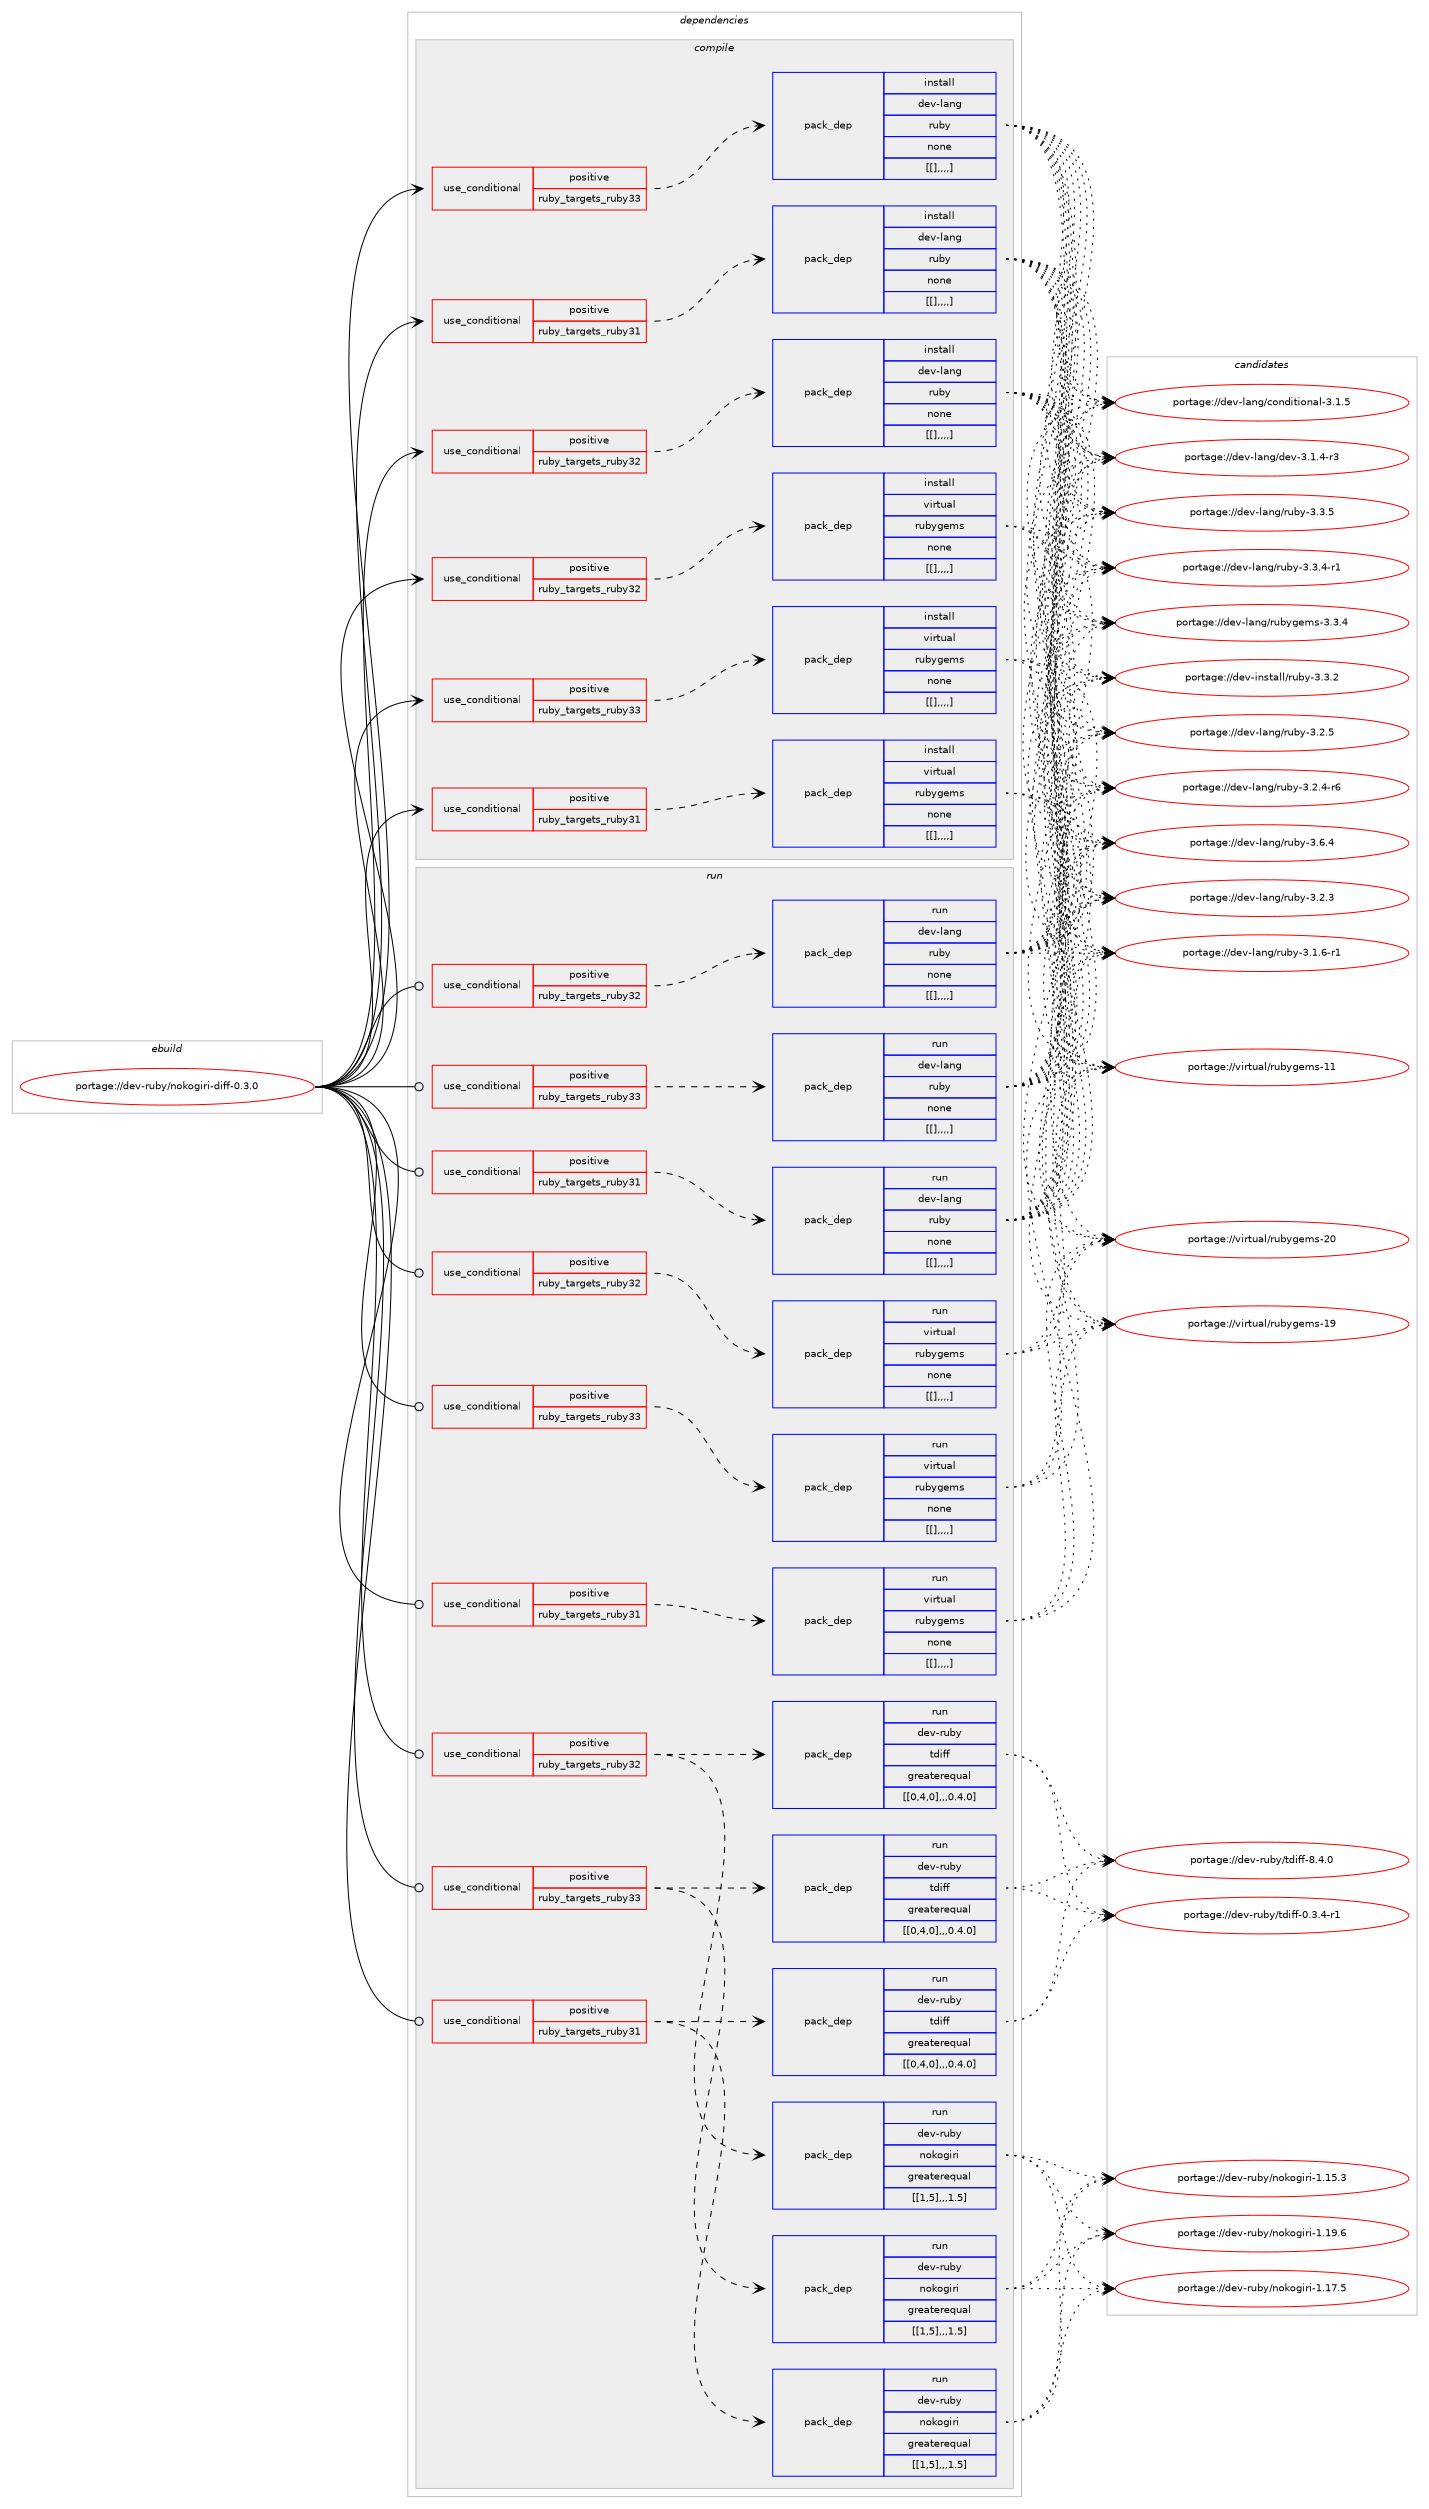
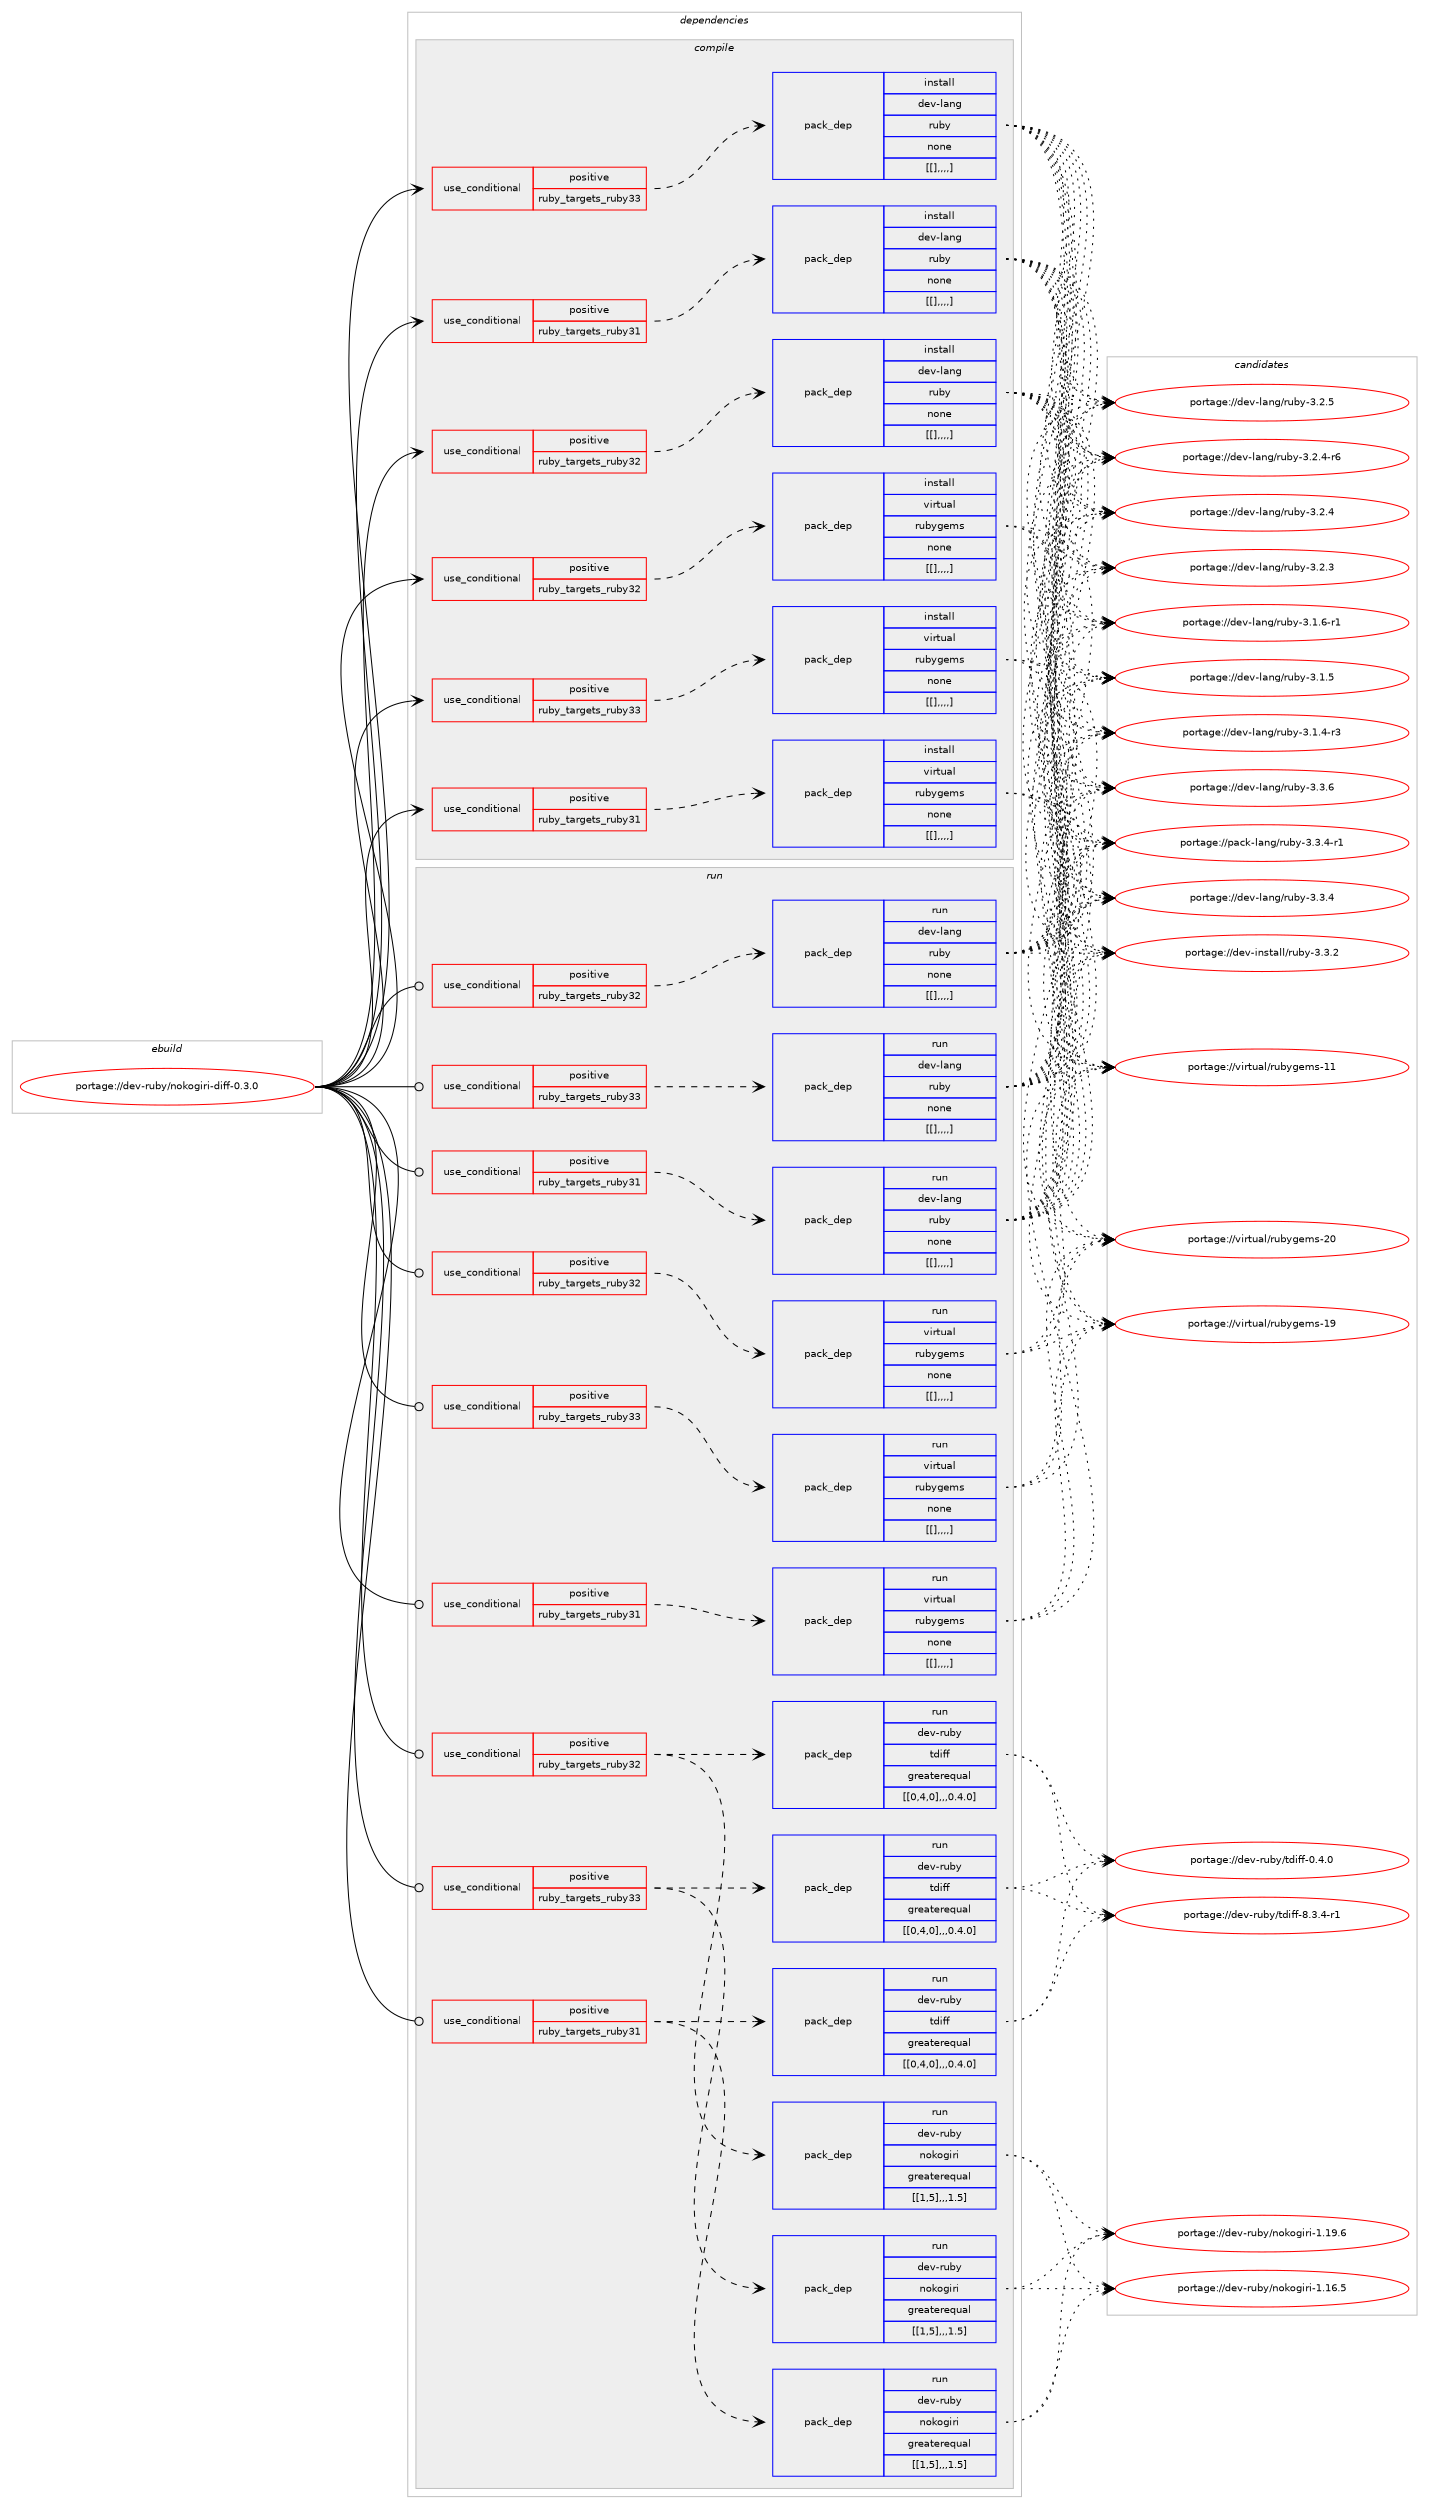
(1262, 403) -> (1262, 678)
(1262, 458) -> (1262, 733)
(1262, 513) -> (1262, 788)
(1262, 568) -> (1262, 843)
(1262, 623) -> (1262, 898)
(1262, 843) -> (1262, 513)
(1262, 1860) -> (1262, 1860)
(1262, 1916) -> (1262, 1916)
(1262, 2179) -> none
(1262, 2289) -> (1262, 2289)
